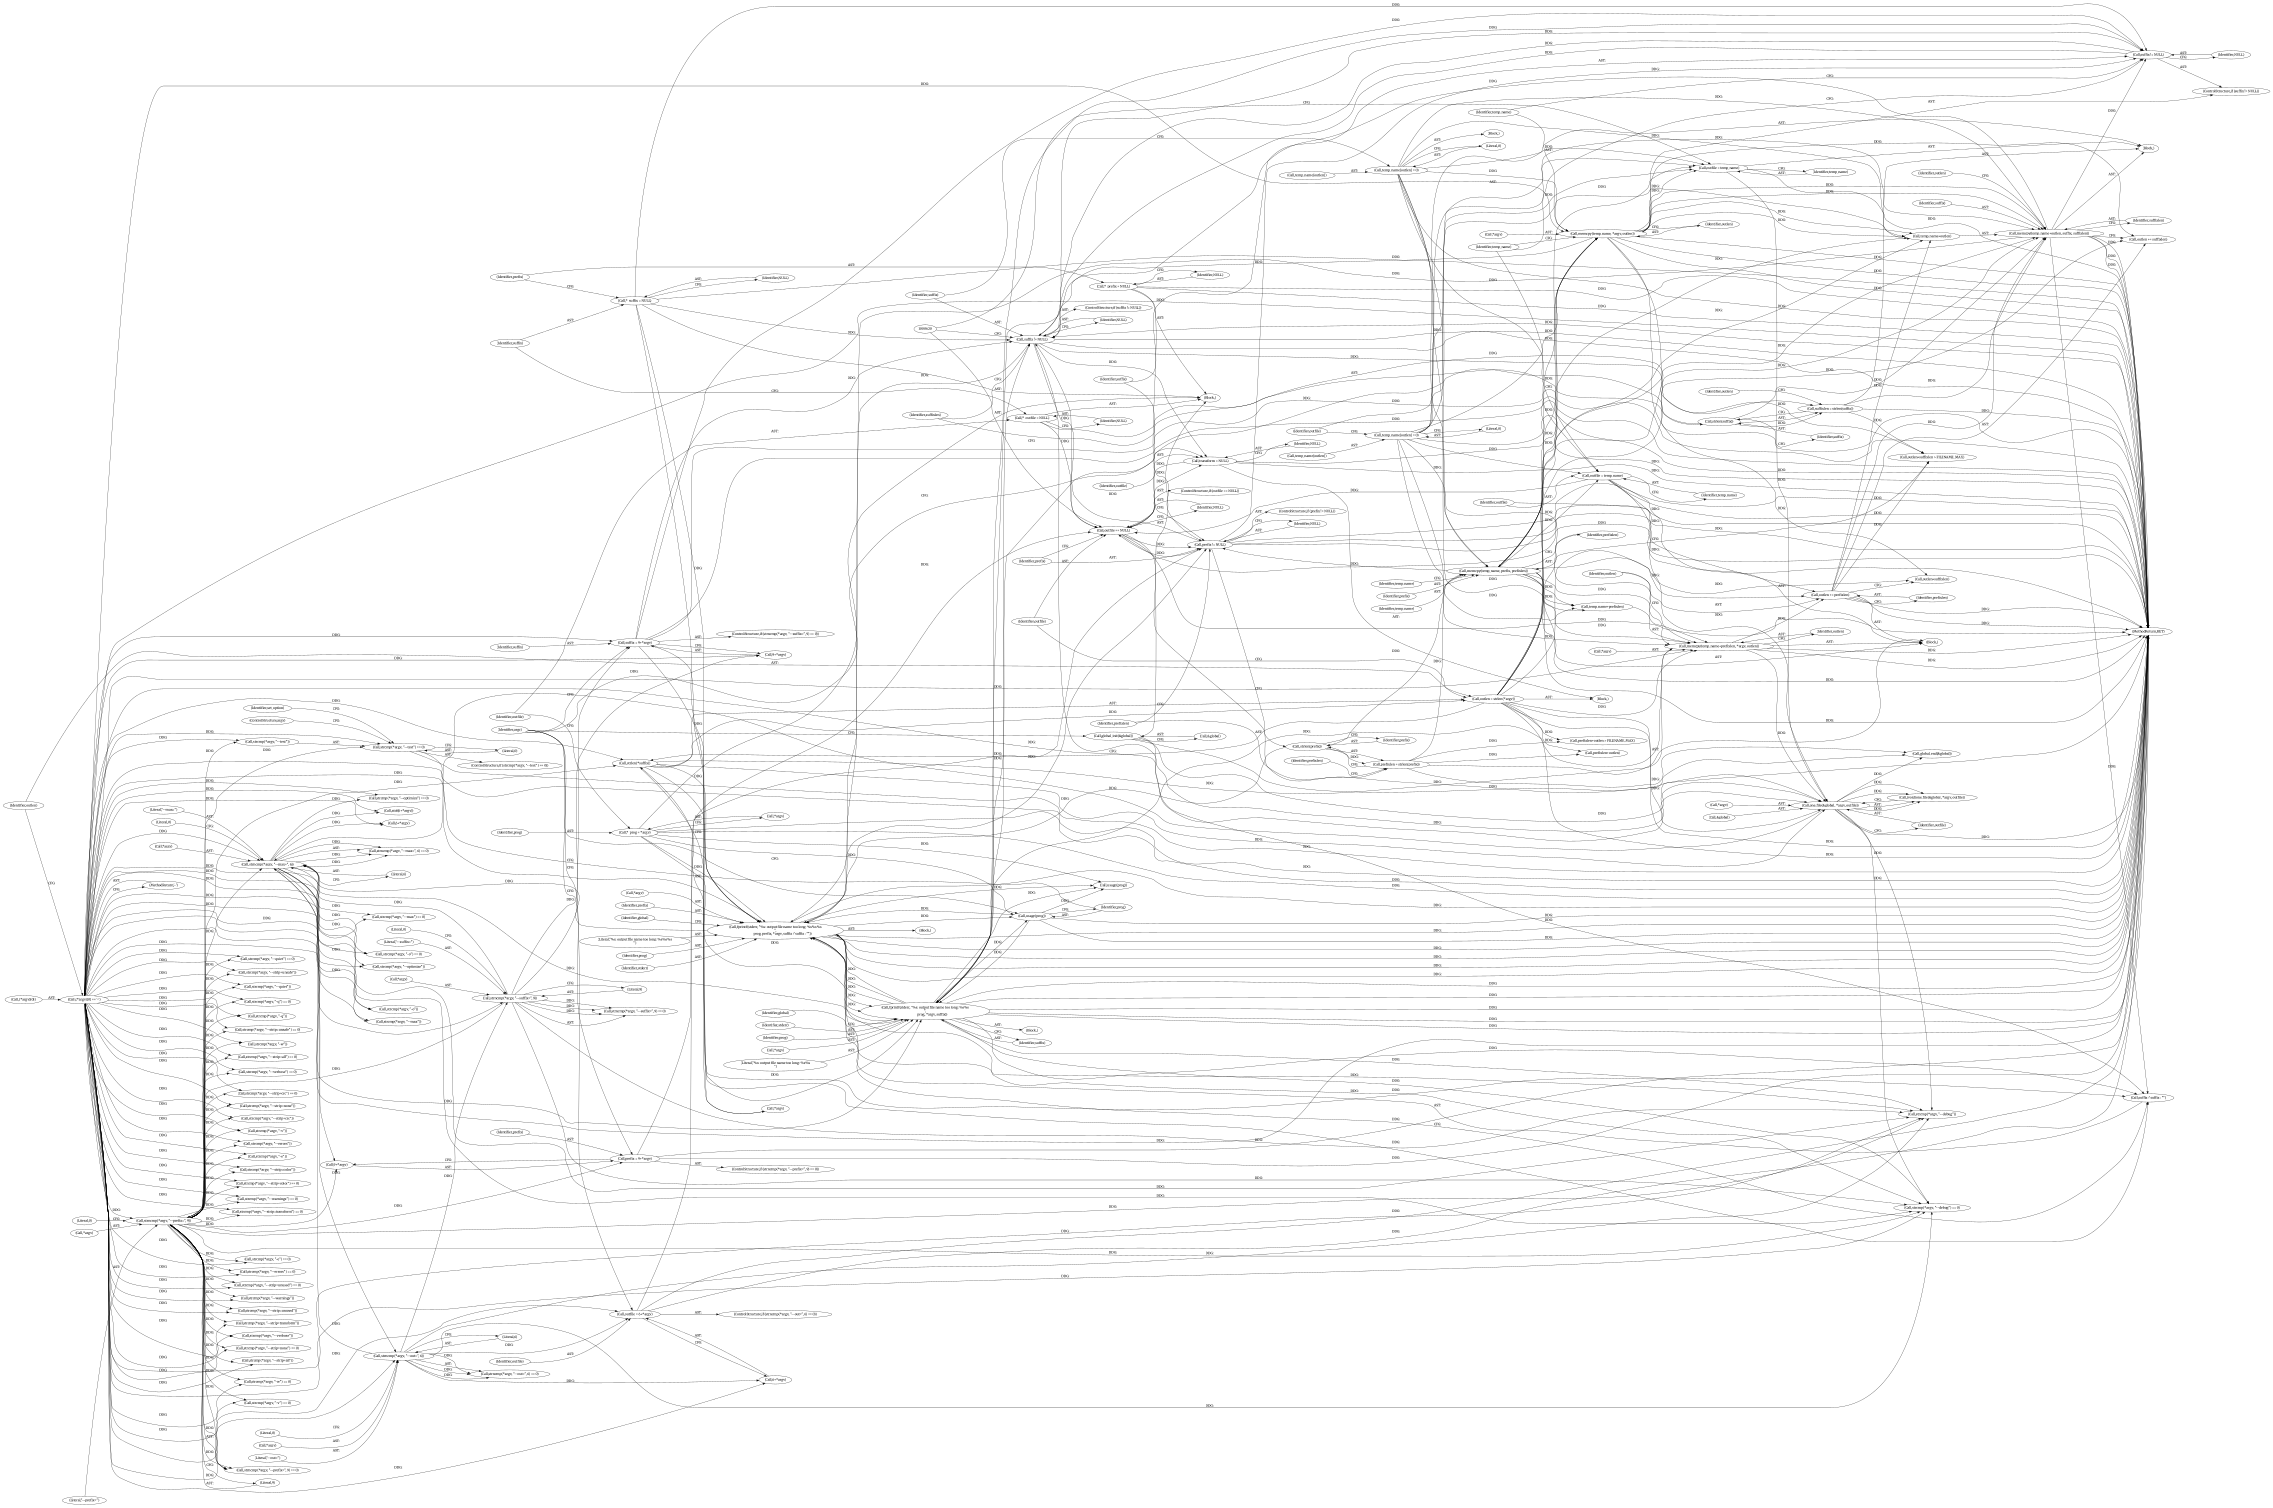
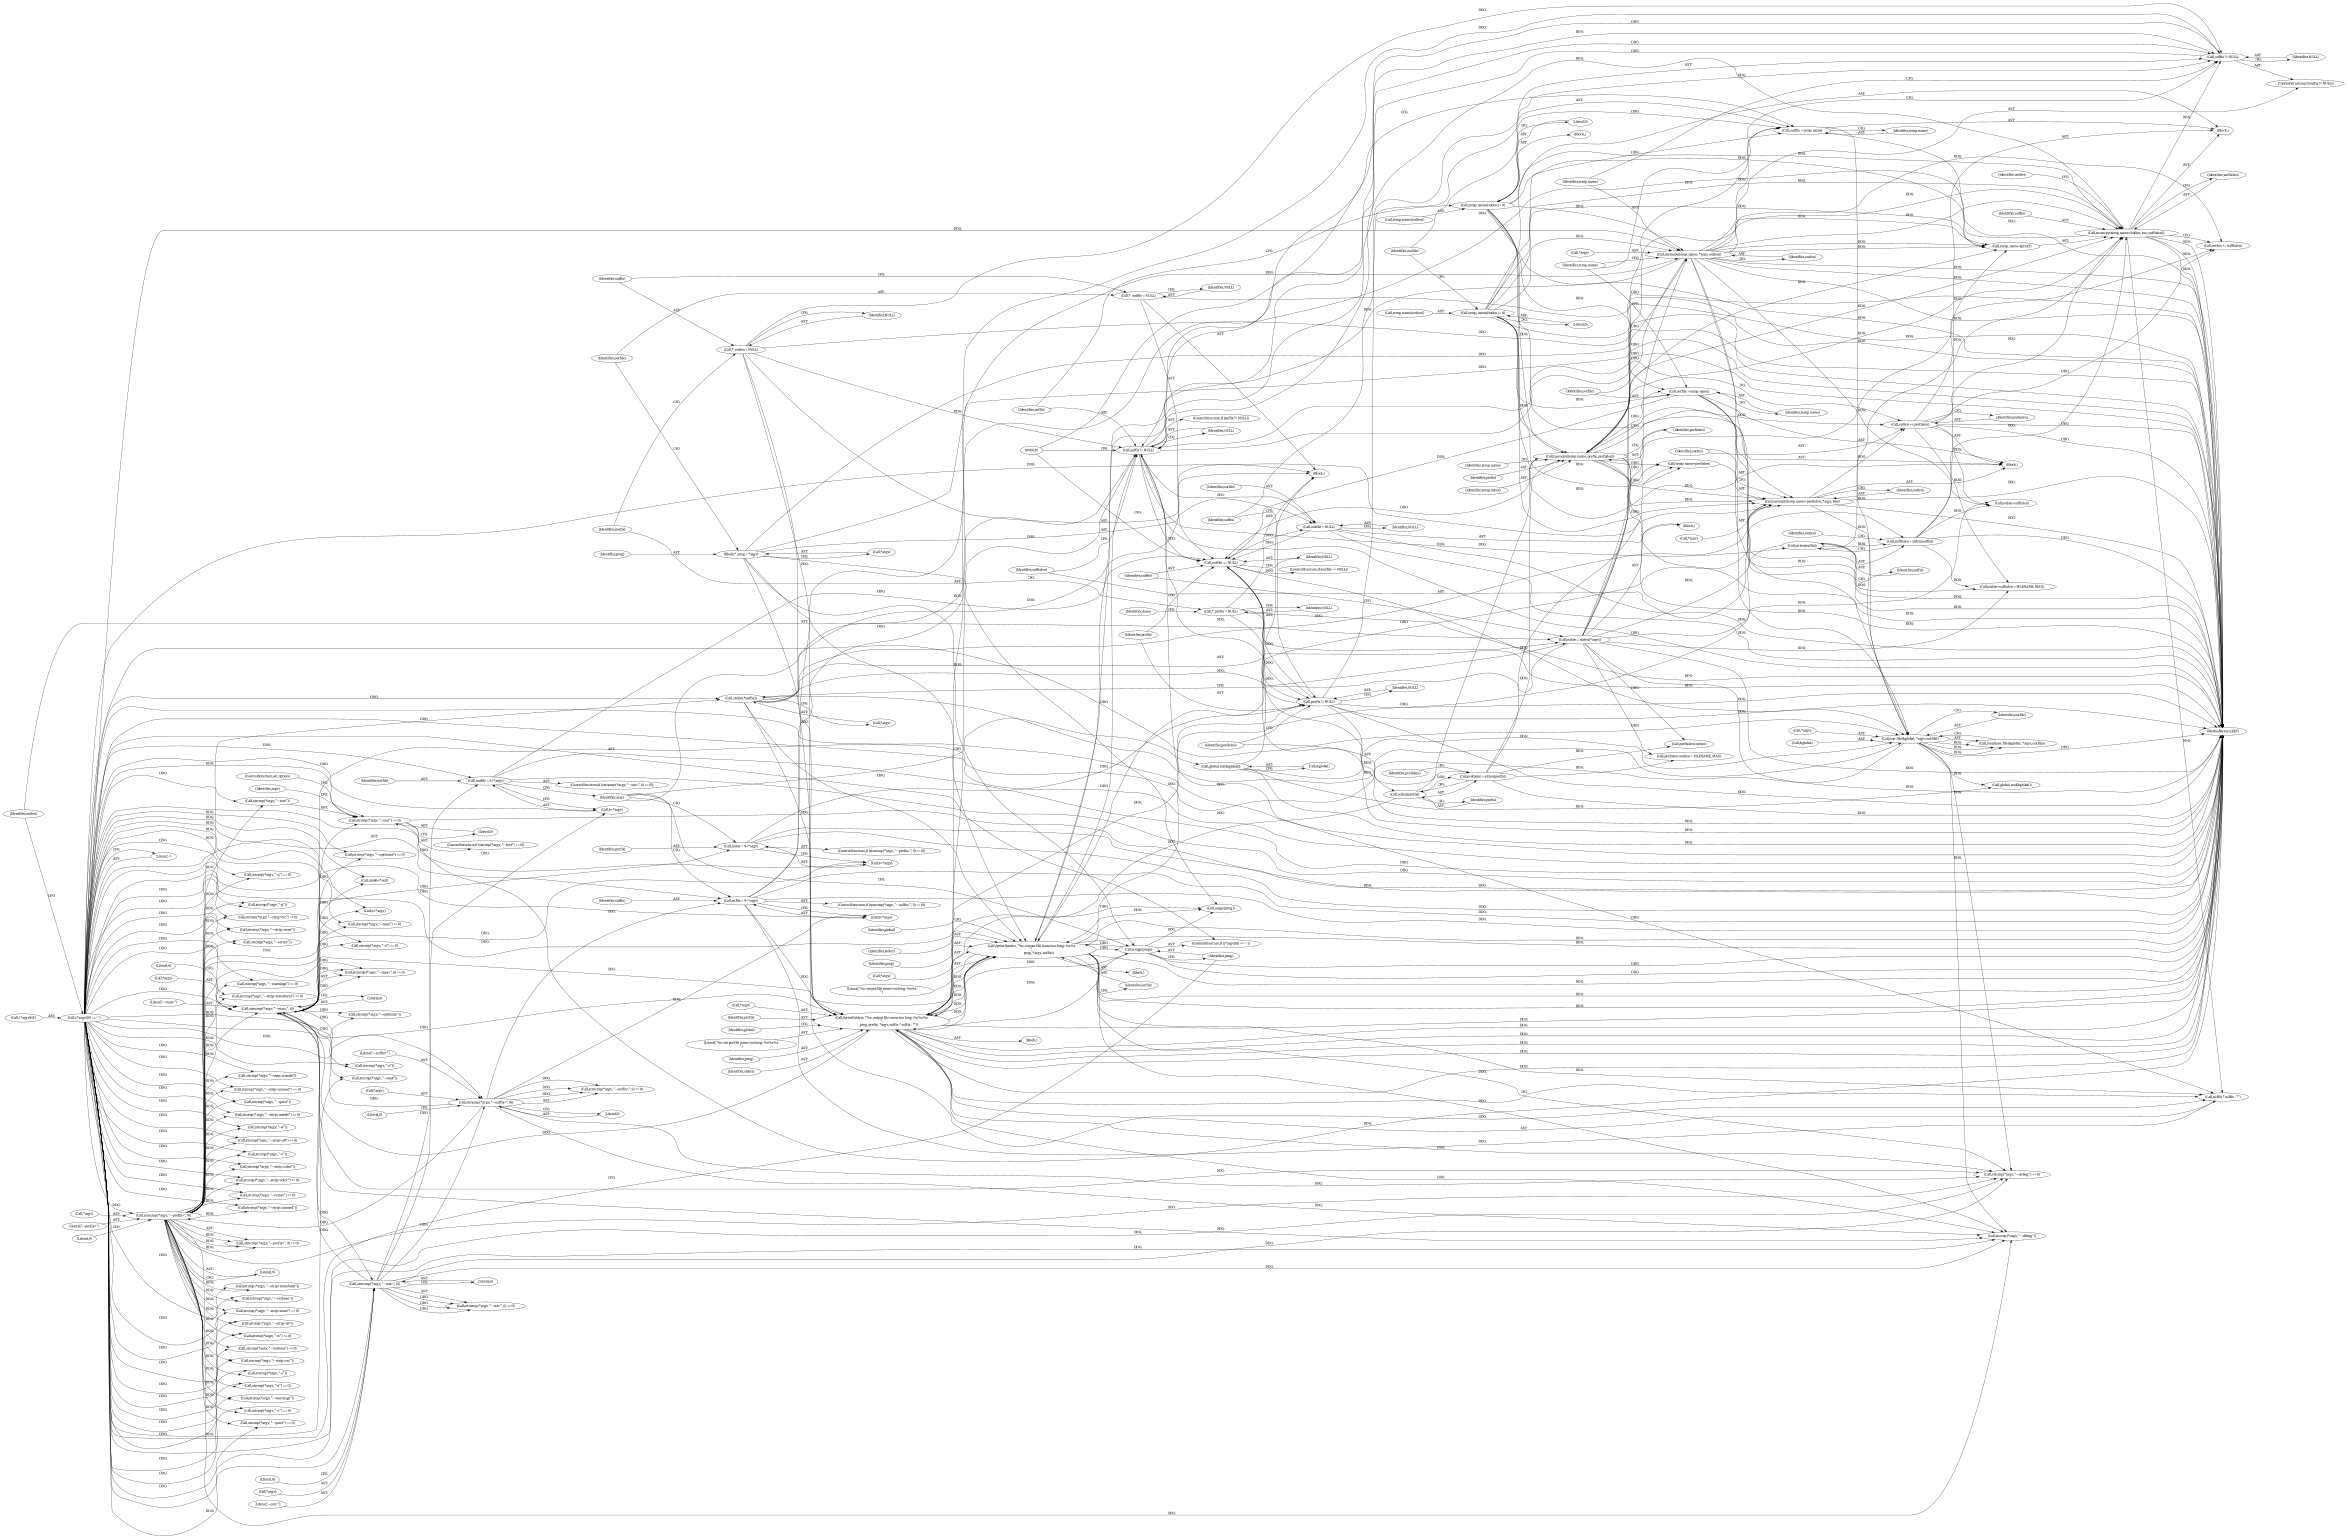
(2049, 234) -> (2126, 233)
(1932, 236) -> (2012, 247)
(635, 301) -> (741, 350)
none -> (1078, 304)
(1986, 424) -> (2066, 371)
(1066, 441) -> (1172, 378)
(1210, 461) -> (1319, 527)
(1161, 491) -> (1270, 571)
(1307, 511) -> none
none -> (1947, 519)
(1336, 564) -> (1390, 510)
(1878, 585) -> (1958, 450)
none -> (1138, 612)
(337, 635) -> (375, 836)
(1719, 646) -> (1802, 502)
(1259, 689) -> (1368, 763)
(268, 708) -> (268, 776)
(268, 721) -> (268, 789)
(1654, 784) -> (1881, 815)
(1652, 793) -> (1739, 536)
(399, 811) -> (375, 881)
(635, 833) -> (741, 554)
(164, 885) -> (164, 857)
none -> (1221, 944)
(579, 978) -> (548, 790)
(635, 1159) -> (741, 846)
